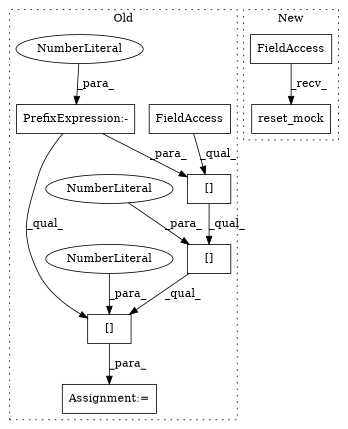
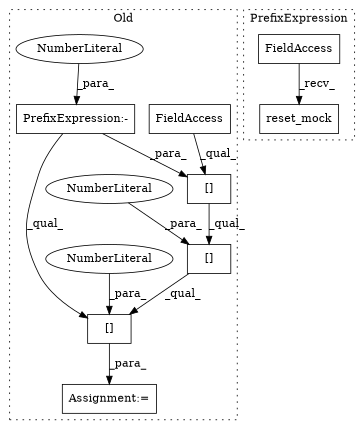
(291, 19) -> (299, 19)
